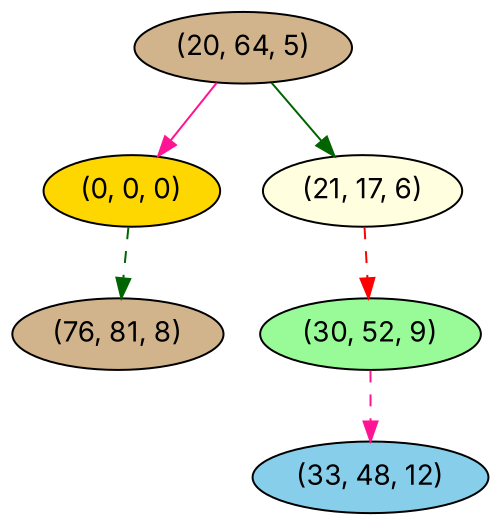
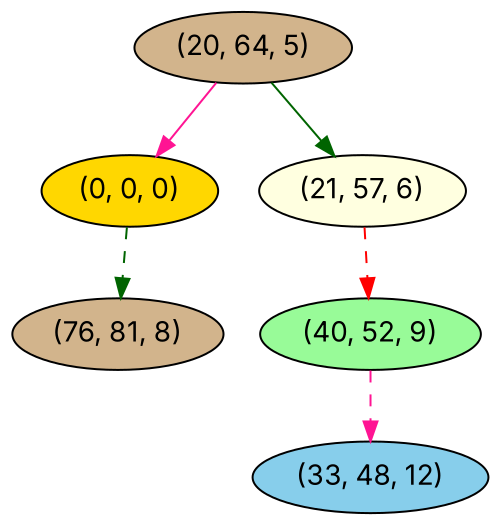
(363, 191) -> (363, 191)
(371, 334) -> (371, 334)
